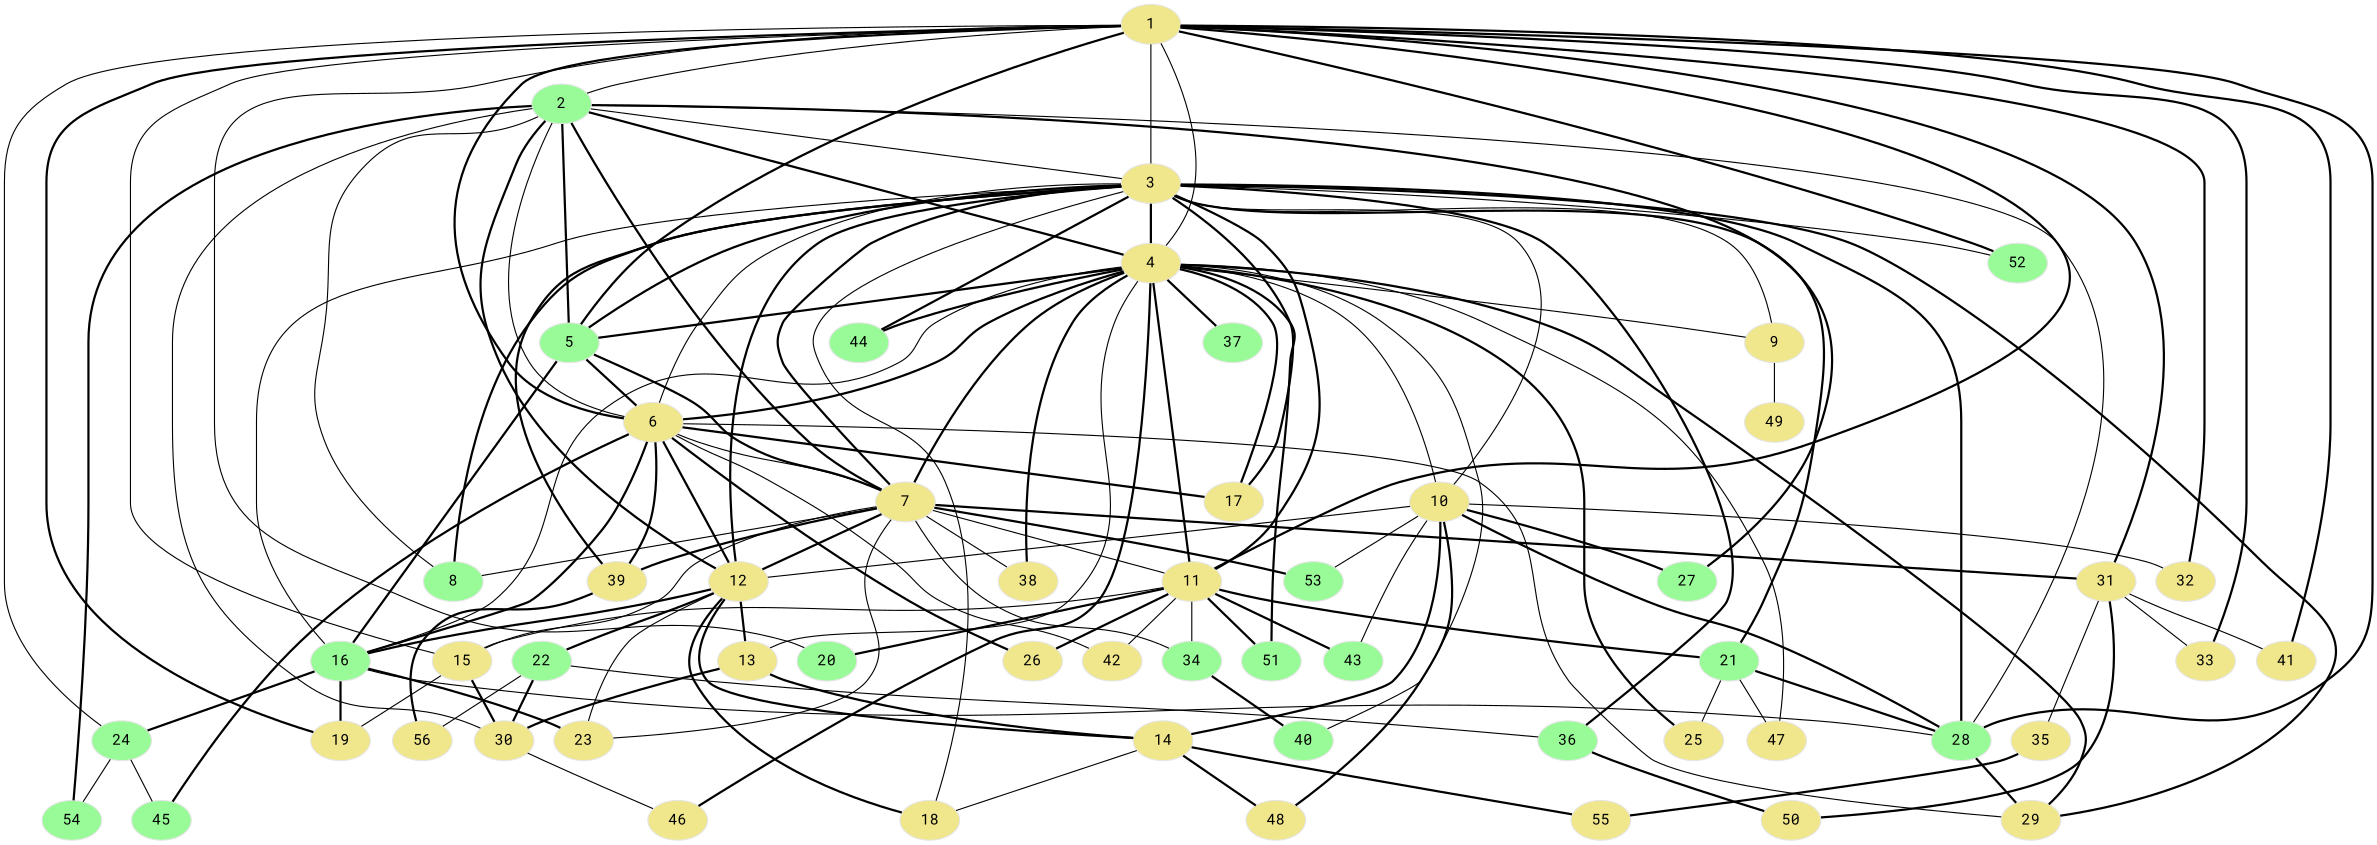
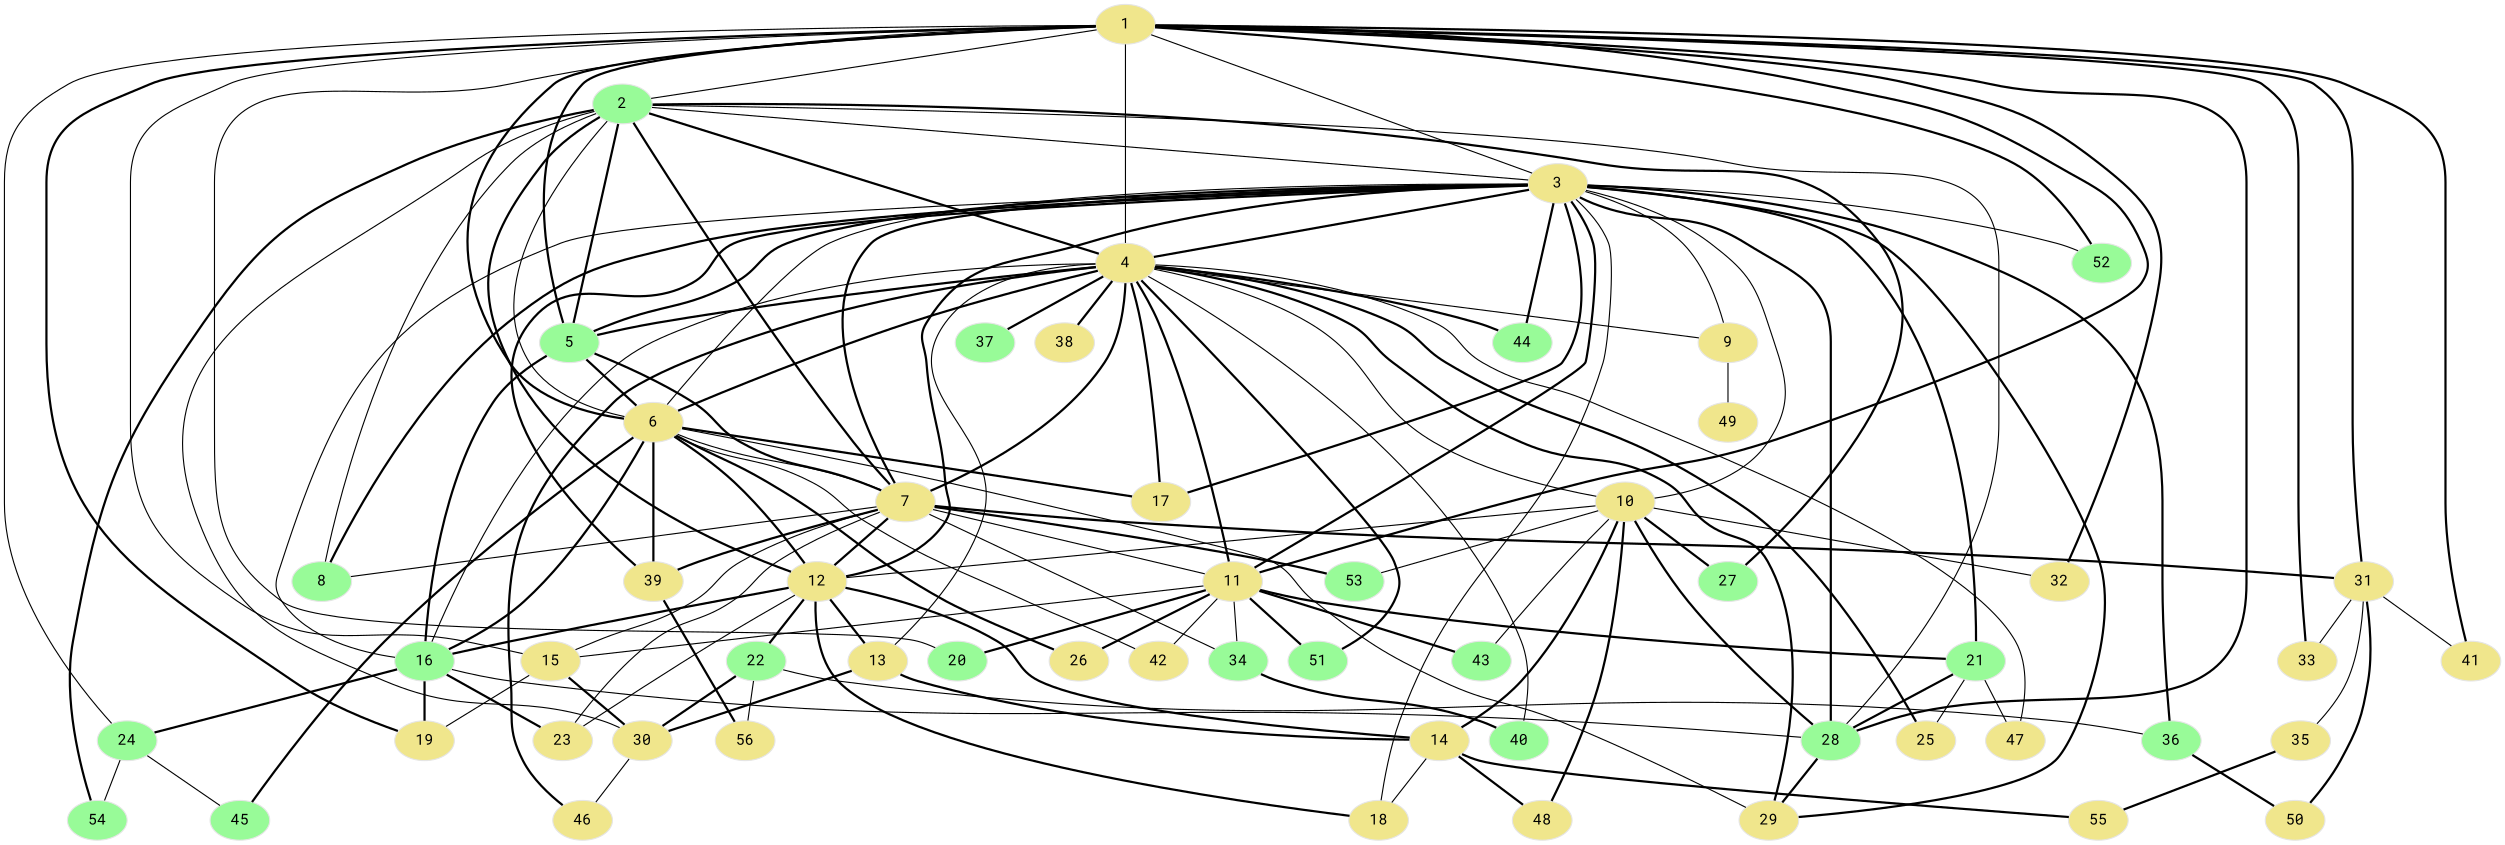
(971, 544) -> none
